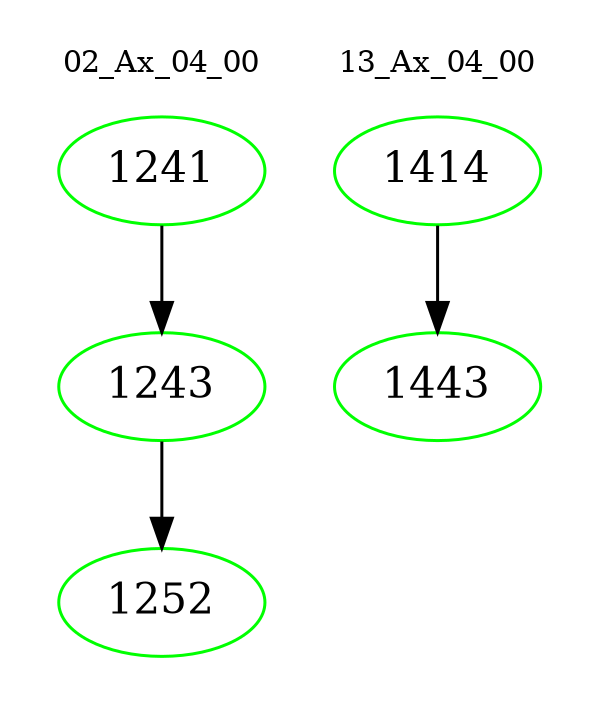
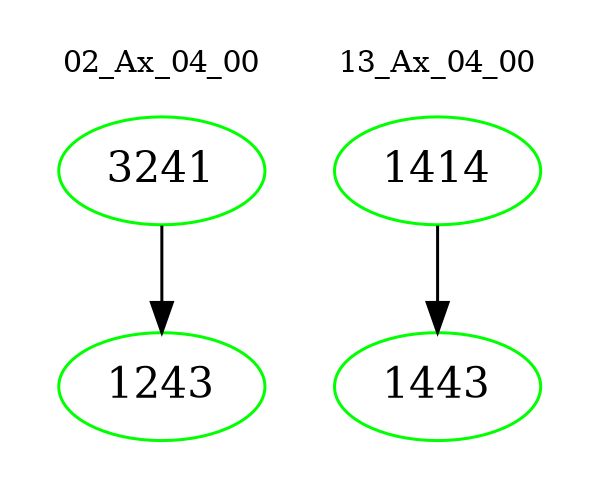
(162, 171) -> (162, 171)
(162, 602) -> none
